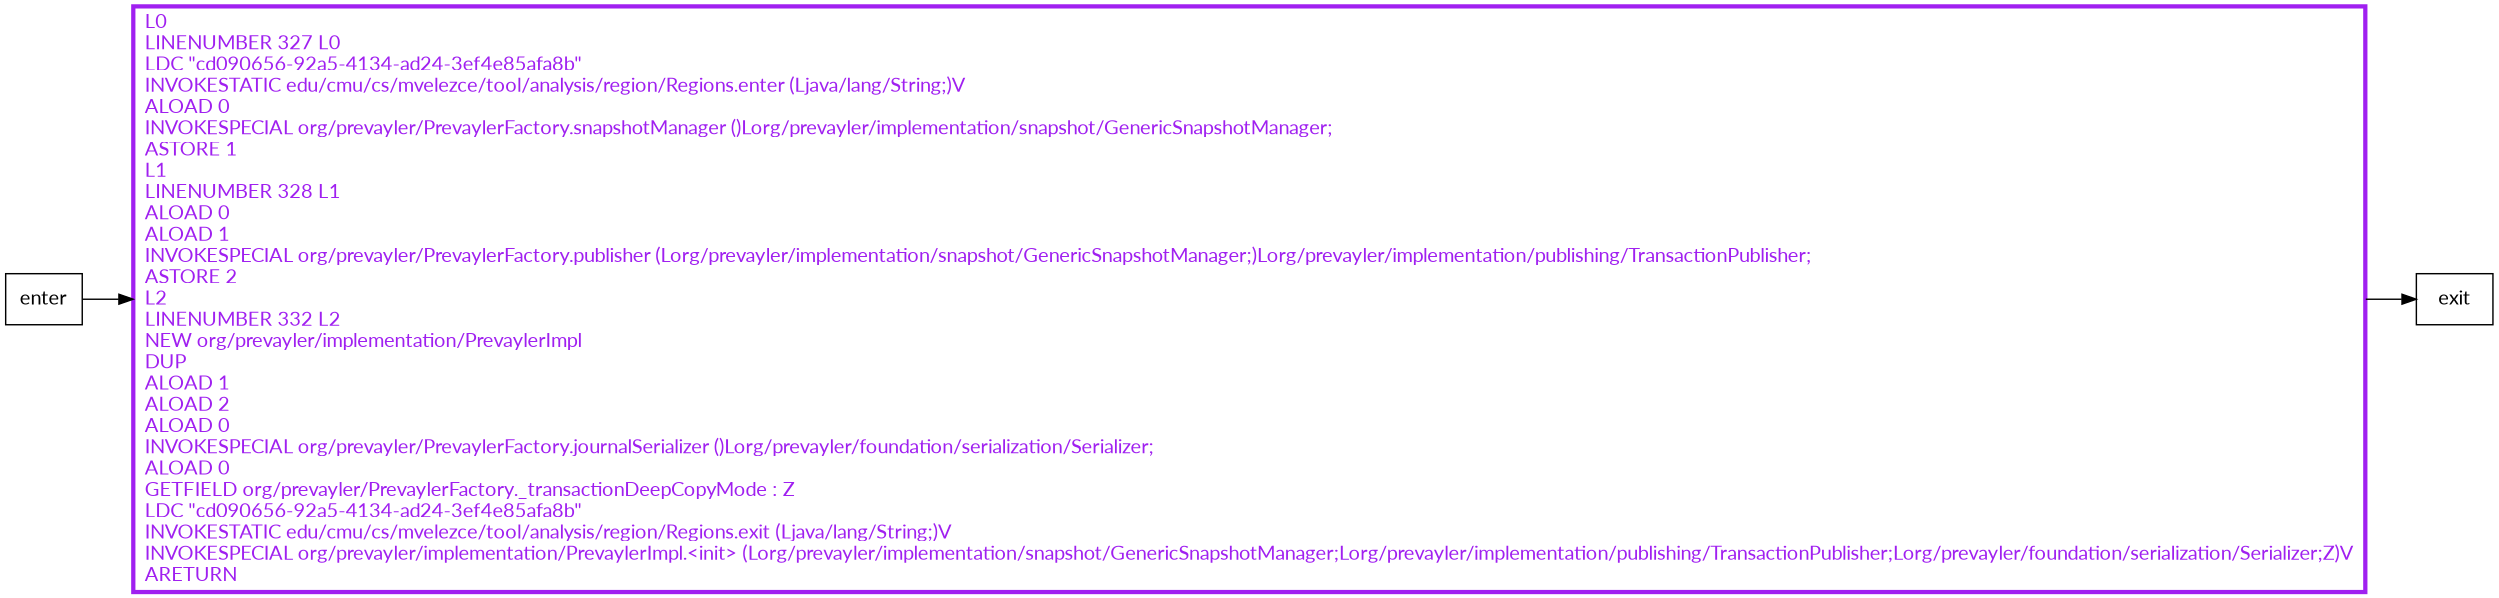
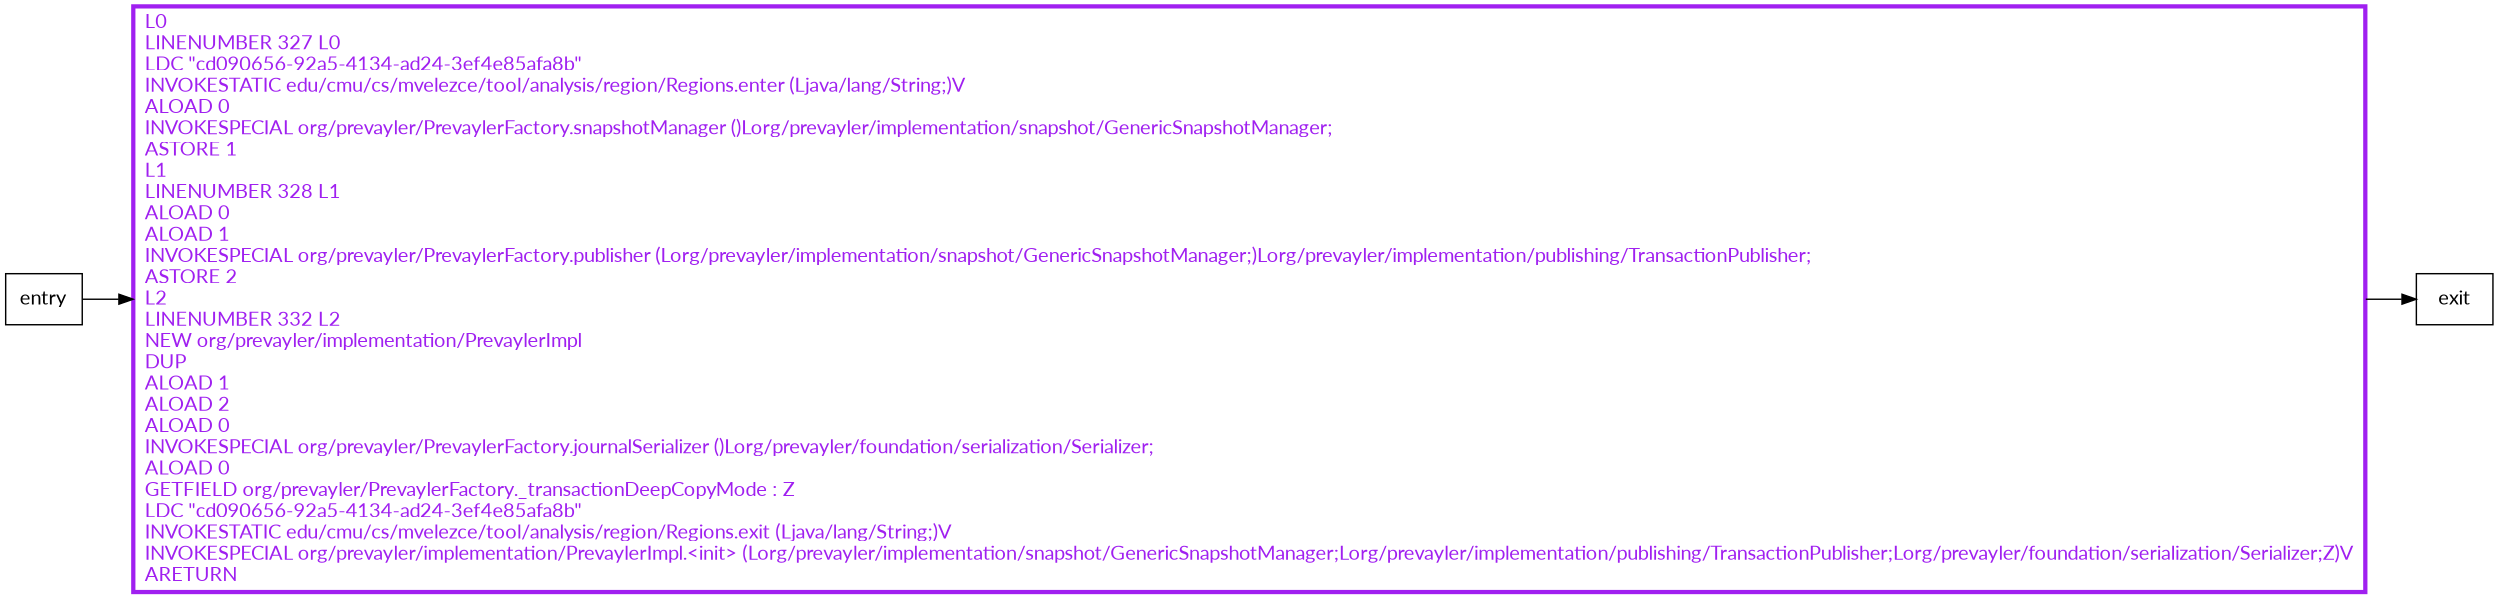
(44, 299) -> (44, 299)
